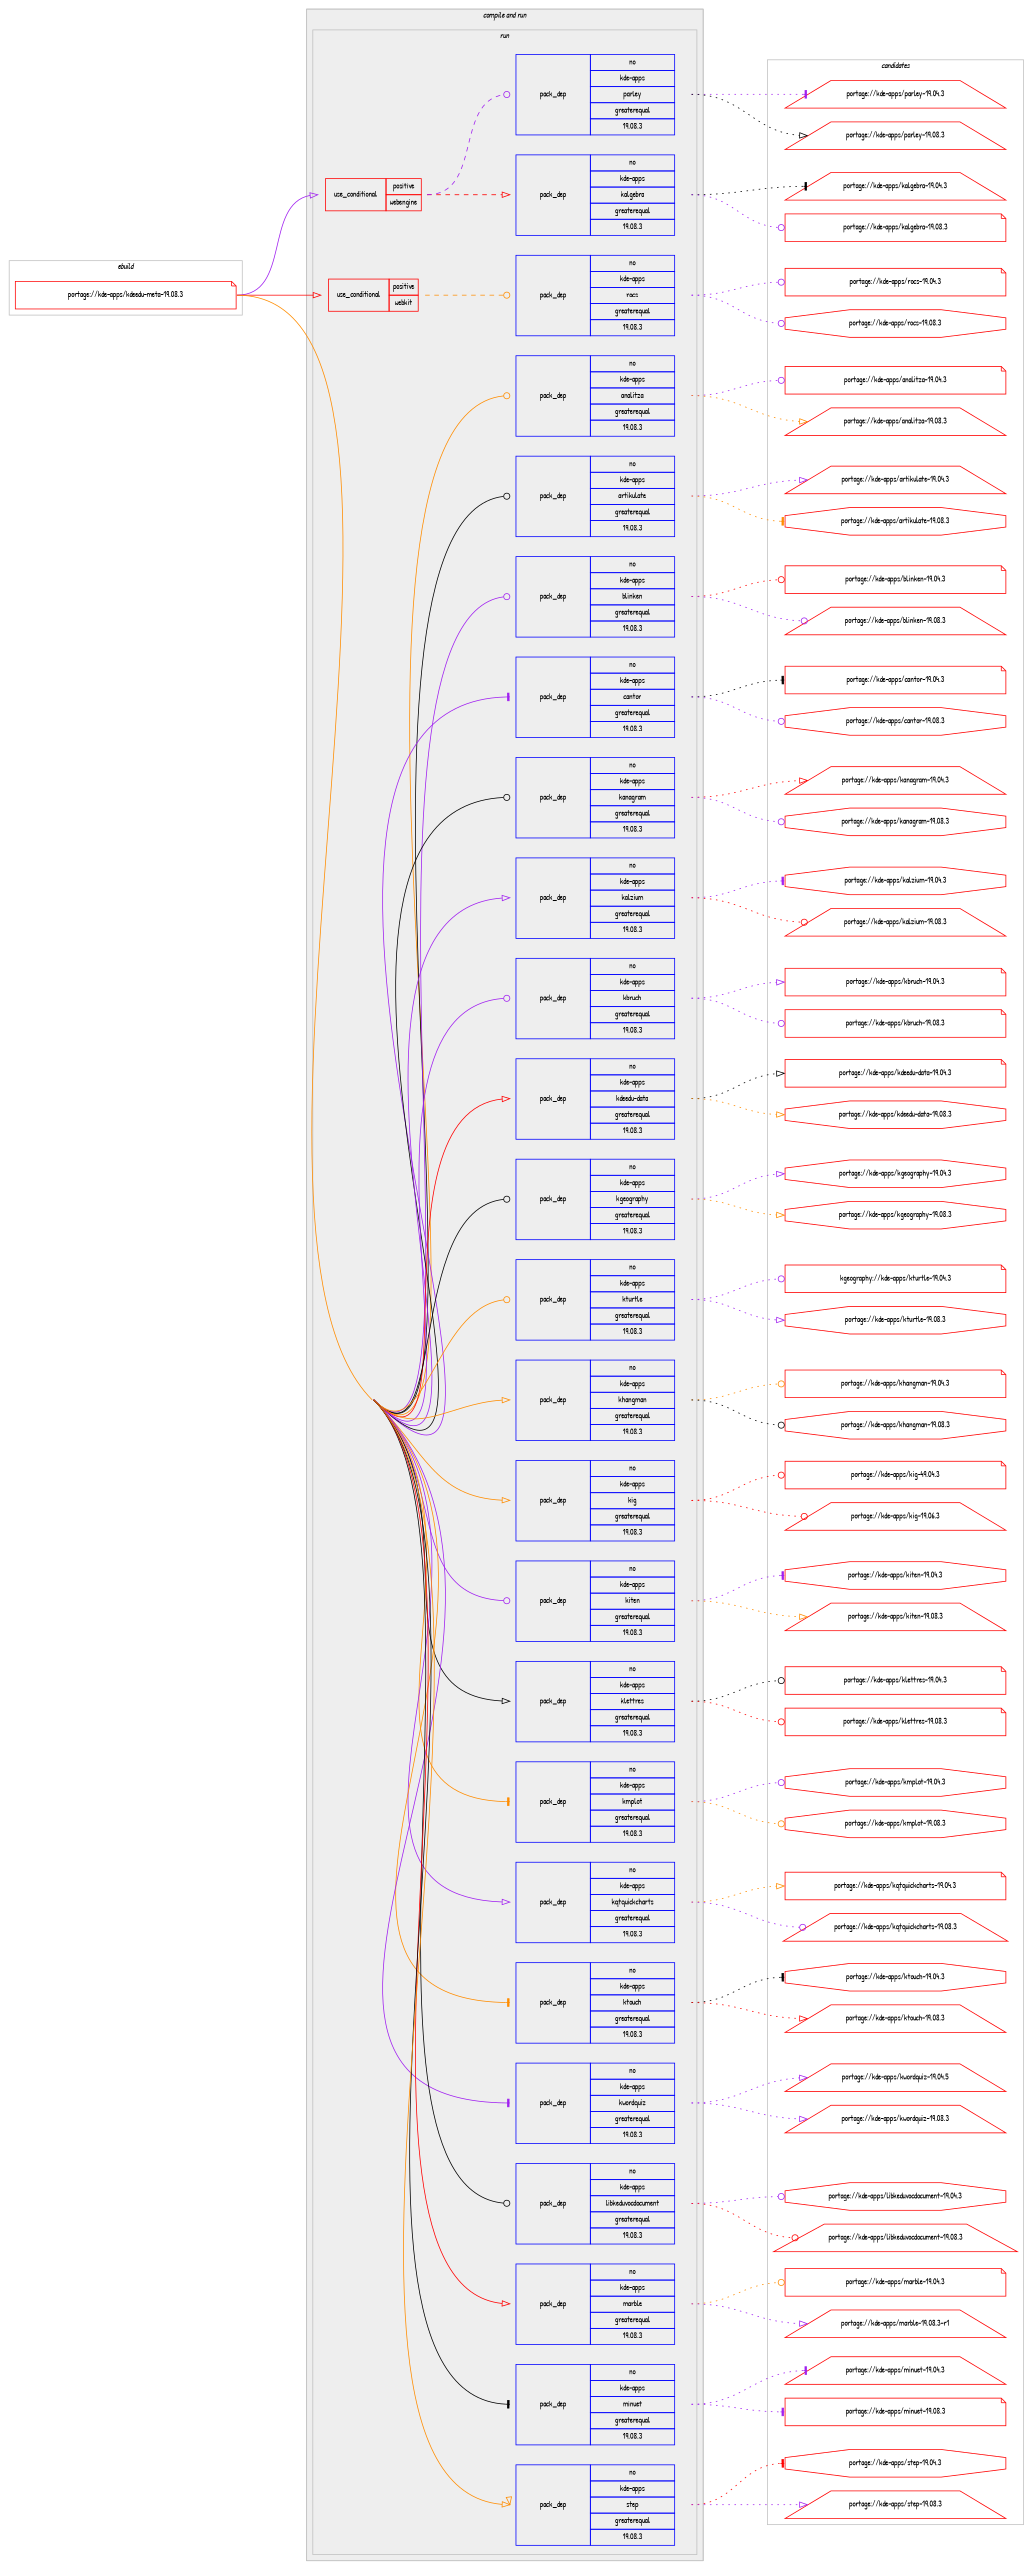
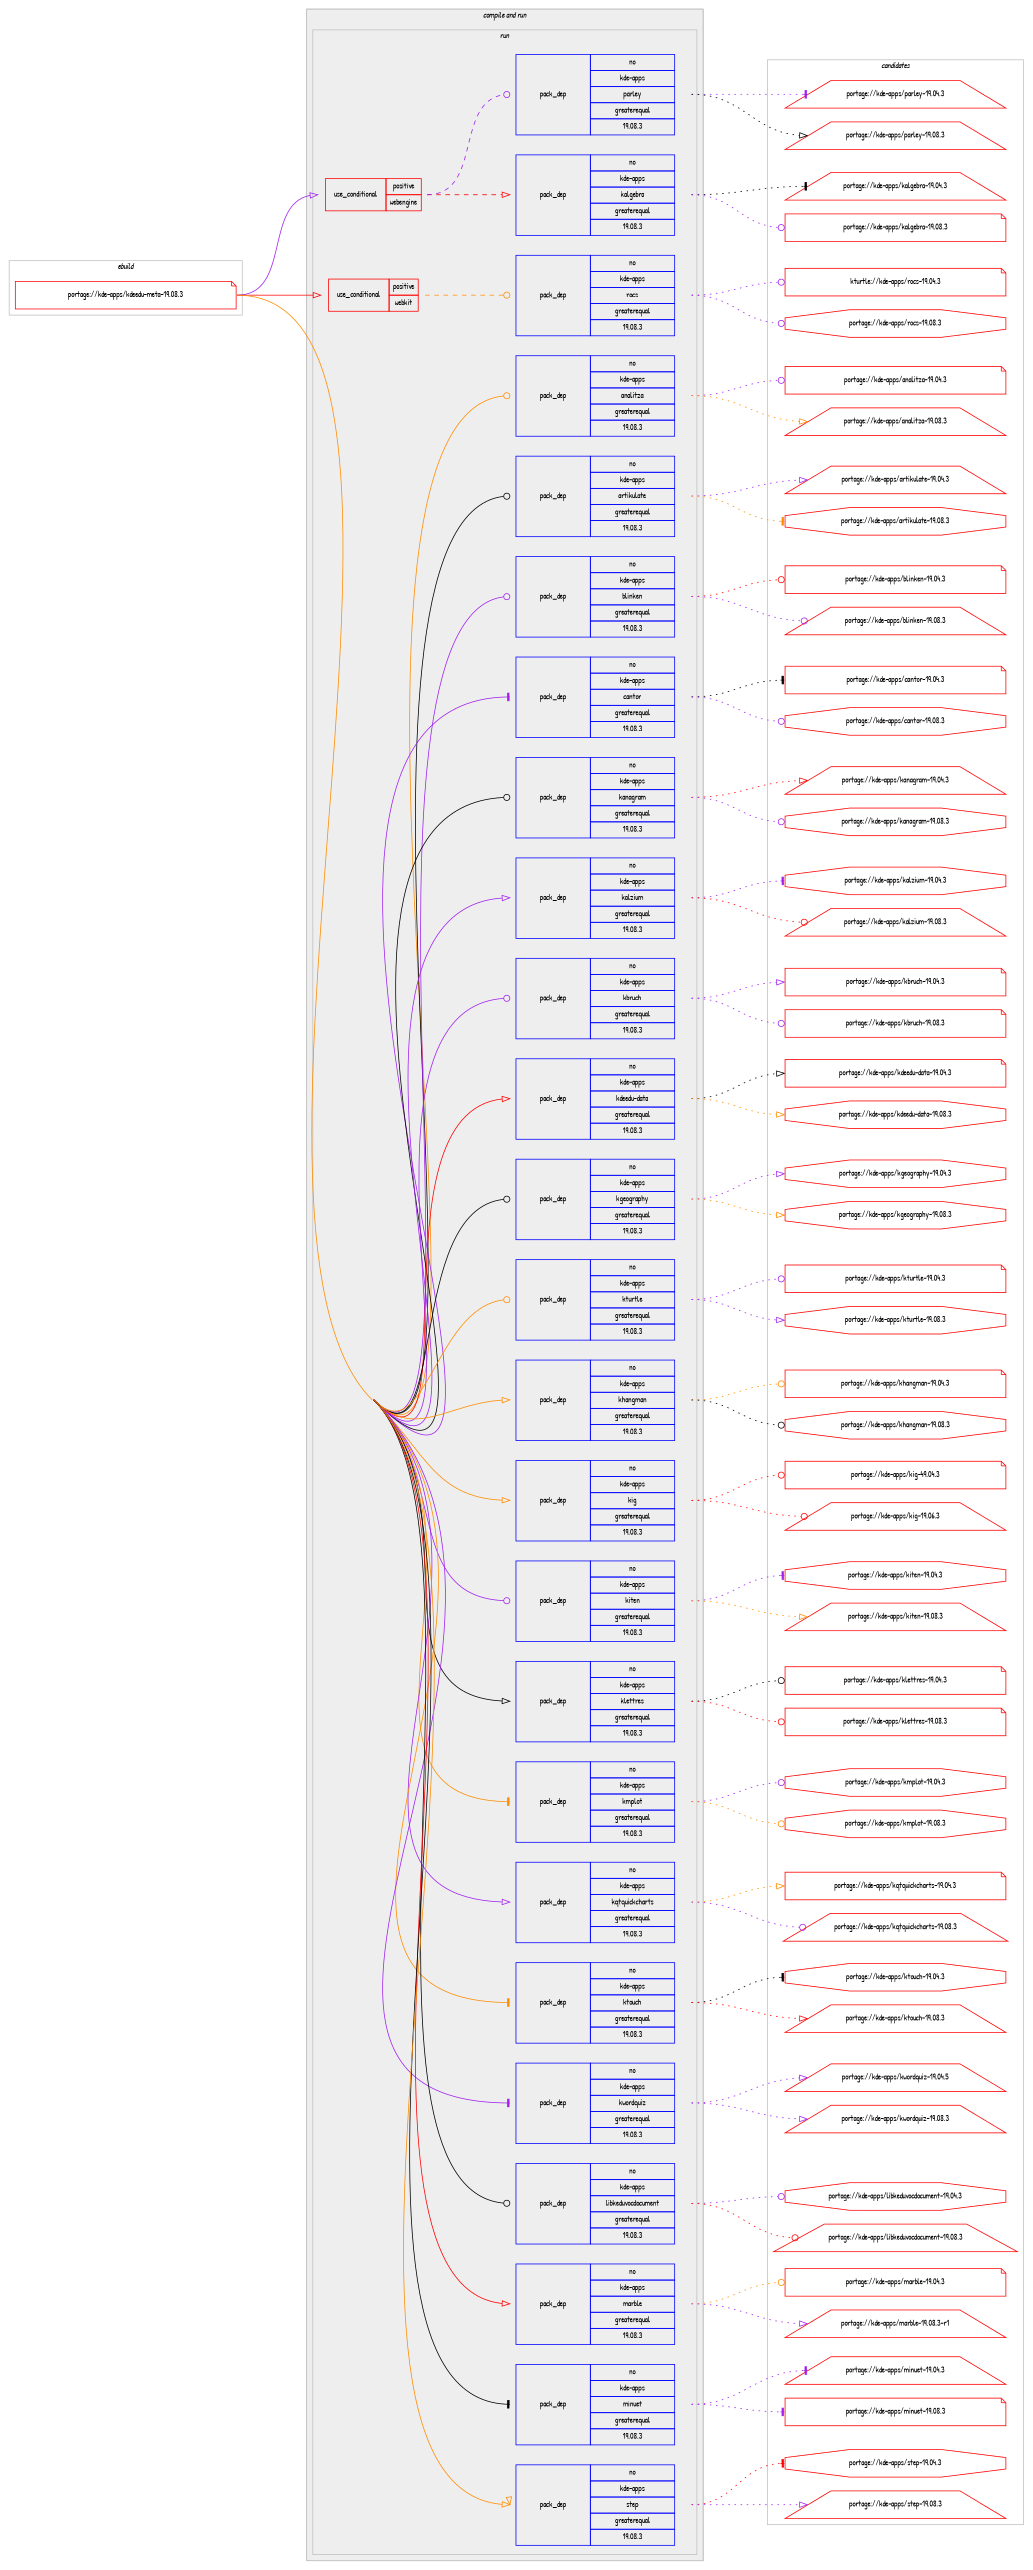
(895, 282) -> (895, 282)
(895, 1279) -> (895, 1279)
